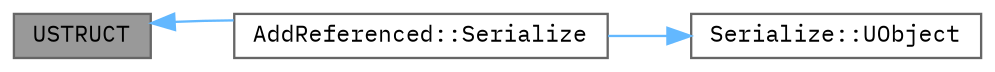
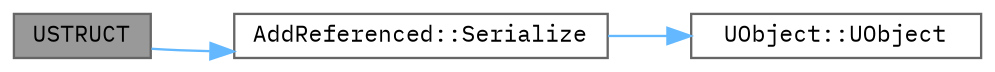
(204, 21) -> (181, 50)
(836, 36) -> (836, 36)
